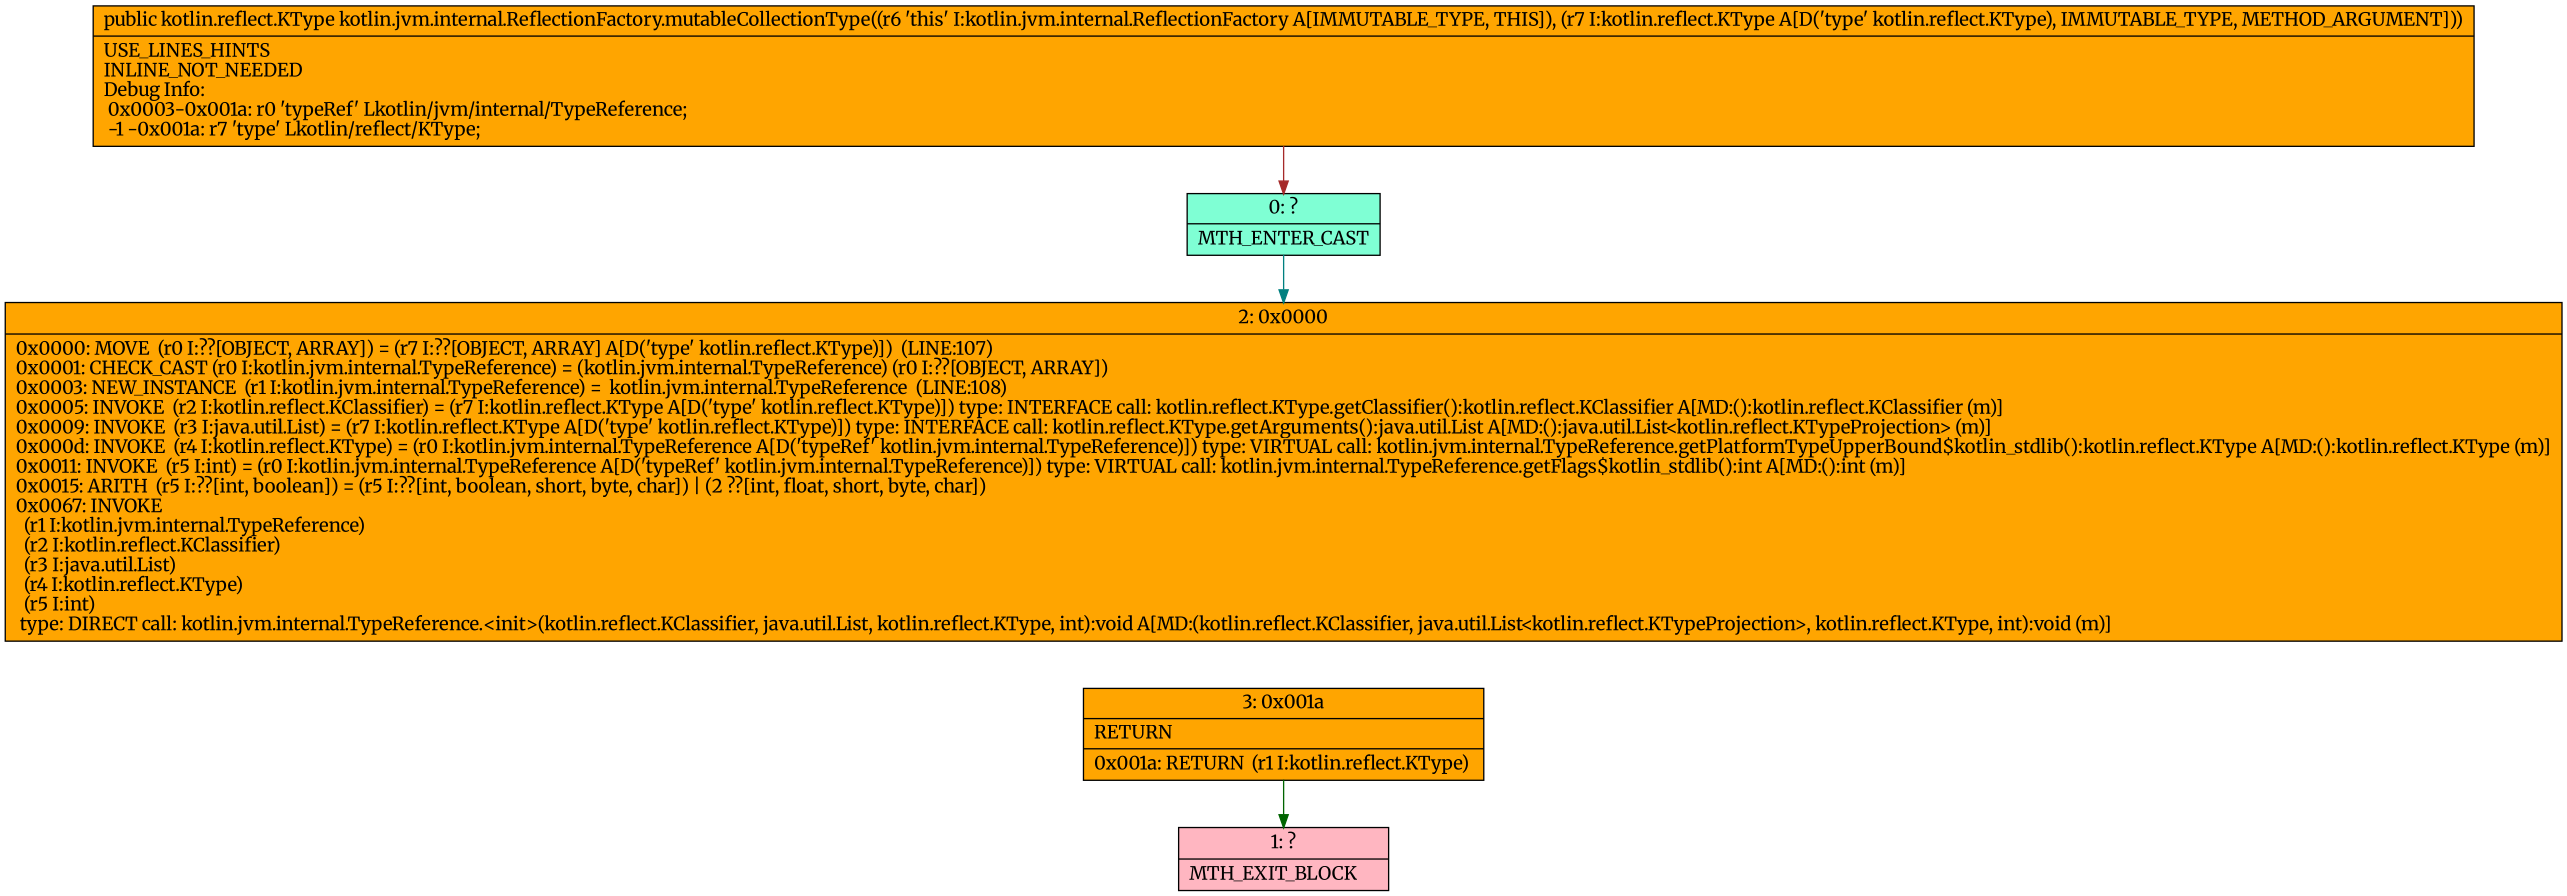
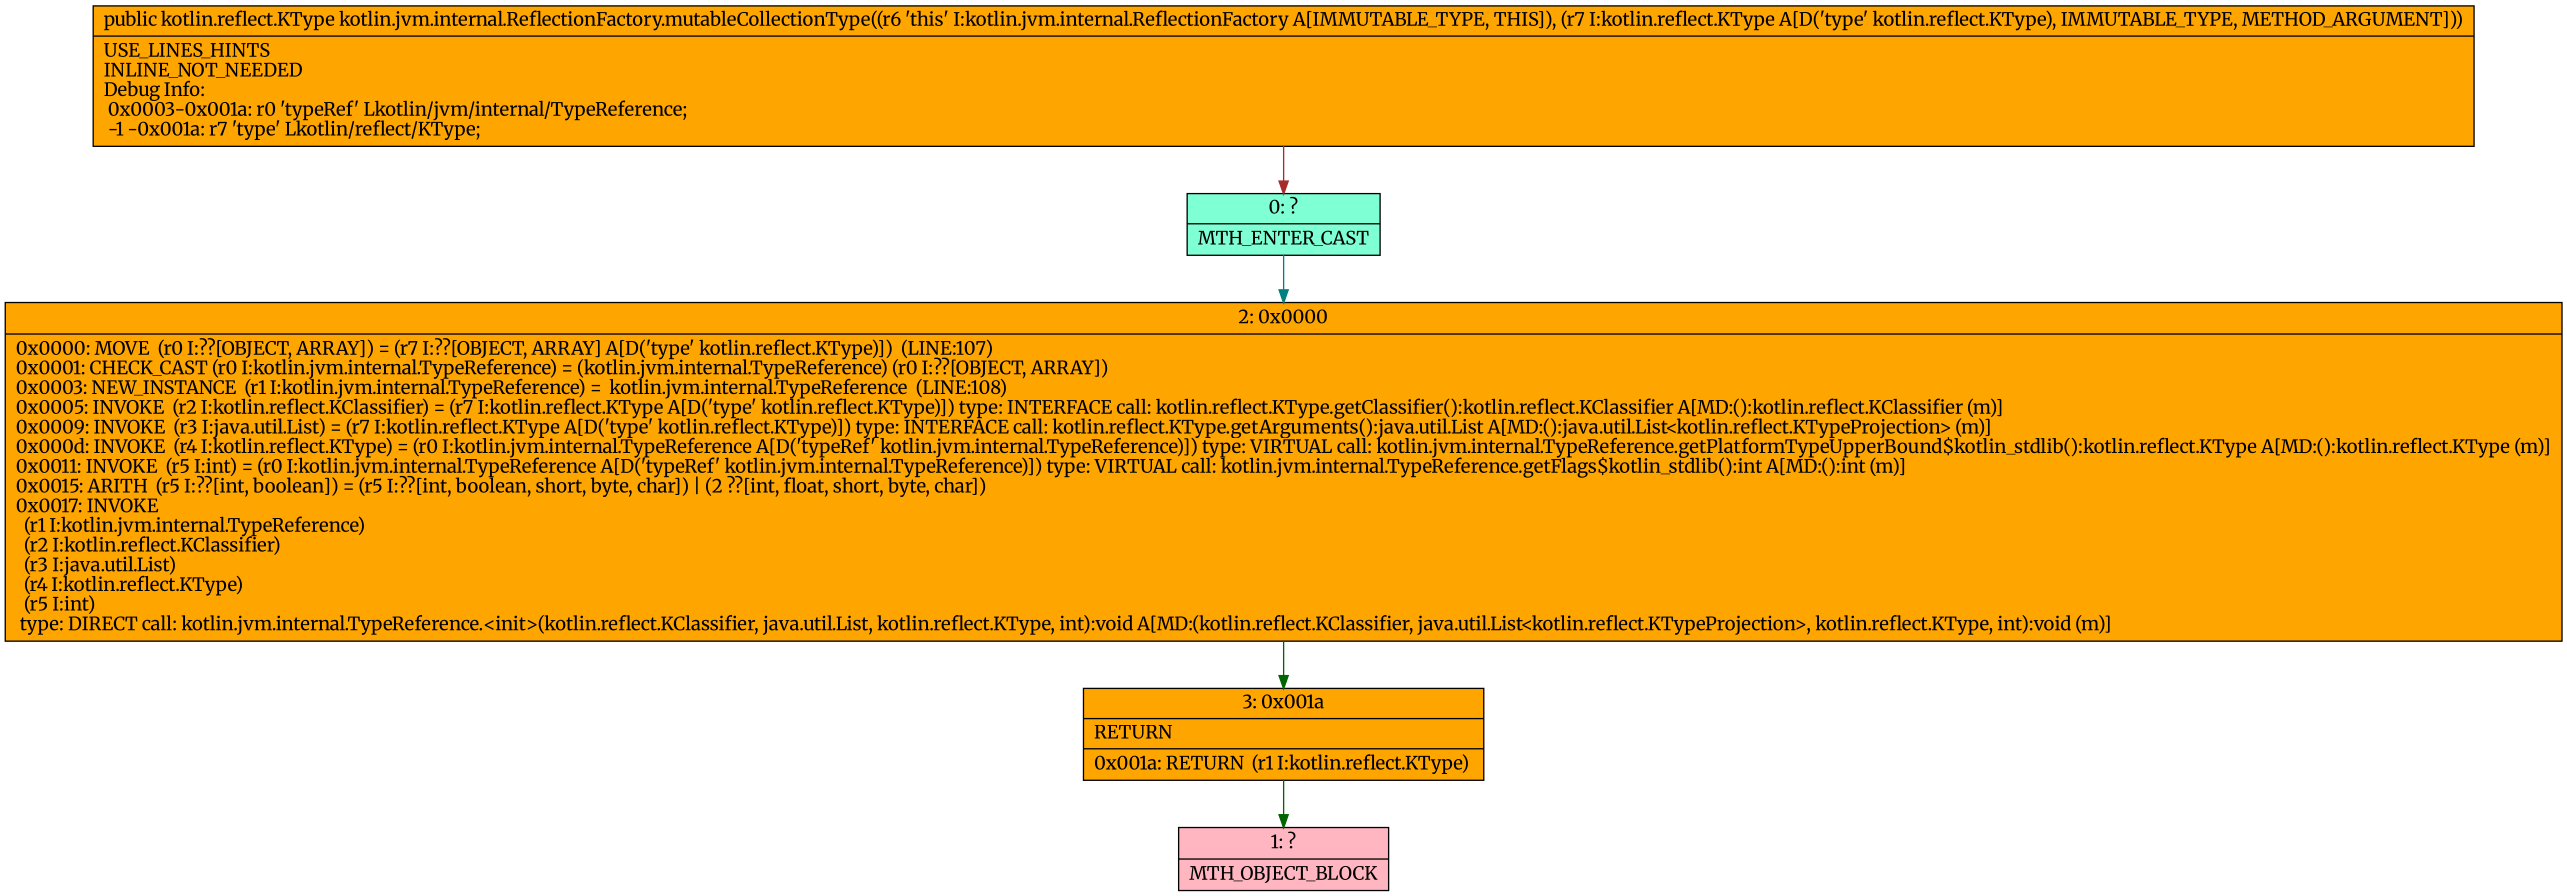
(93, 507) -> (91, 507)
none -> (1284, 658)
(1273, 874) -> (1284, 874)
